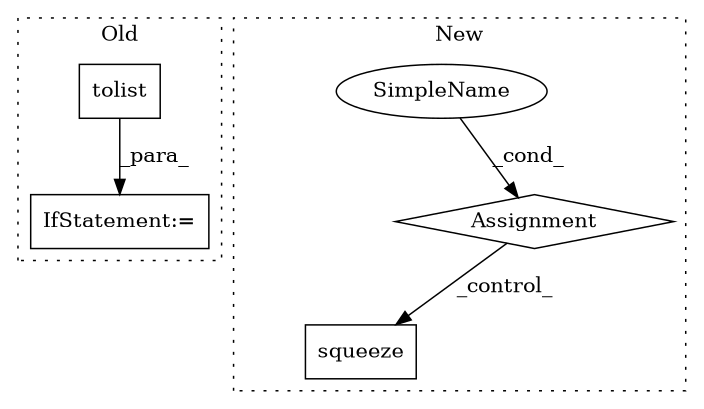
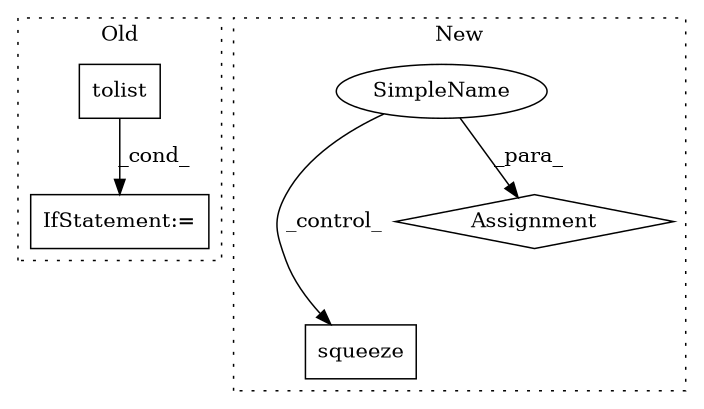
(154, 156) -> (154, 156)
(529, 156) -> (529, 156)
(458, 279) -> (285, 196)
